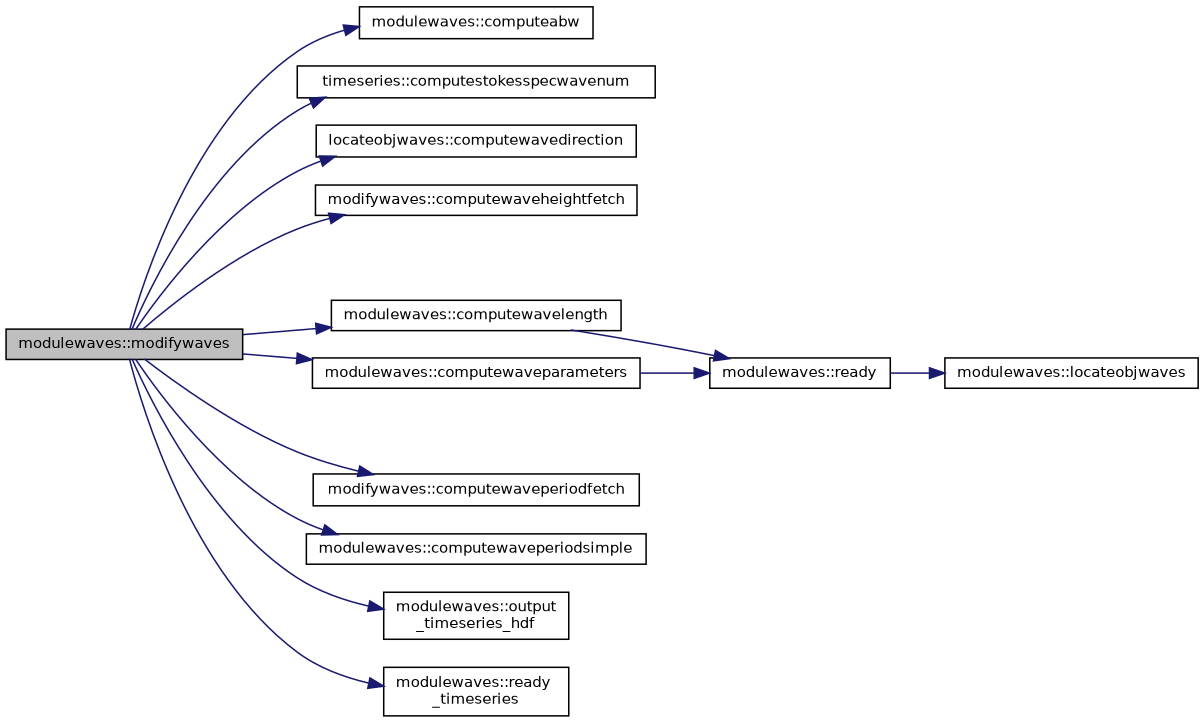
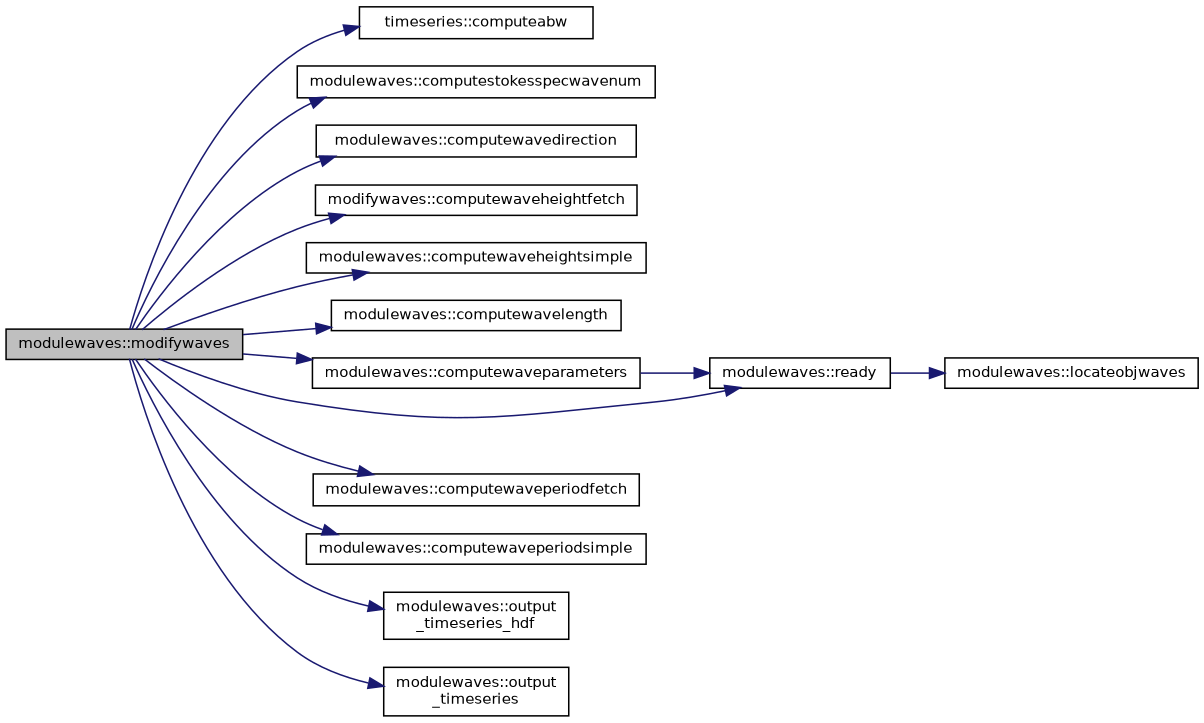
(476, 23) -> (476, 23)
(476, 82) -> (476, 82)
(476, 141) -> (476, 141)
none -> (476, 258)
(643, 342) -> (439, 417)
(476, 490) -> (476, 490)
(476, 692) -> (476, 692)
